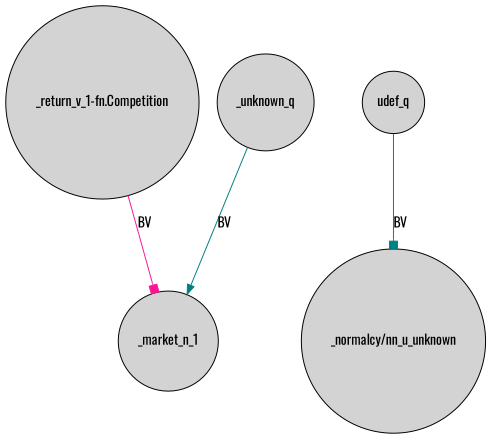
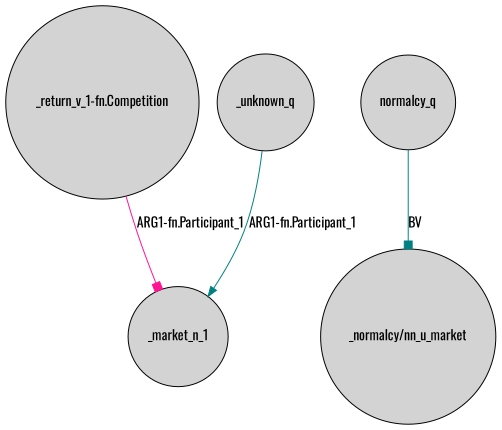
(393, 102) -> (408, 102)
(145, 224) -> (190, 224)
(224, 224) -> (303, 224)
(393, 341) -> (408, 337)
